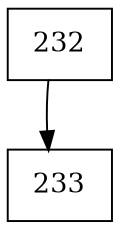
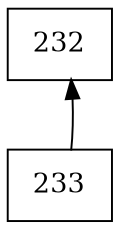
(47, 105) -> (73, 125)
